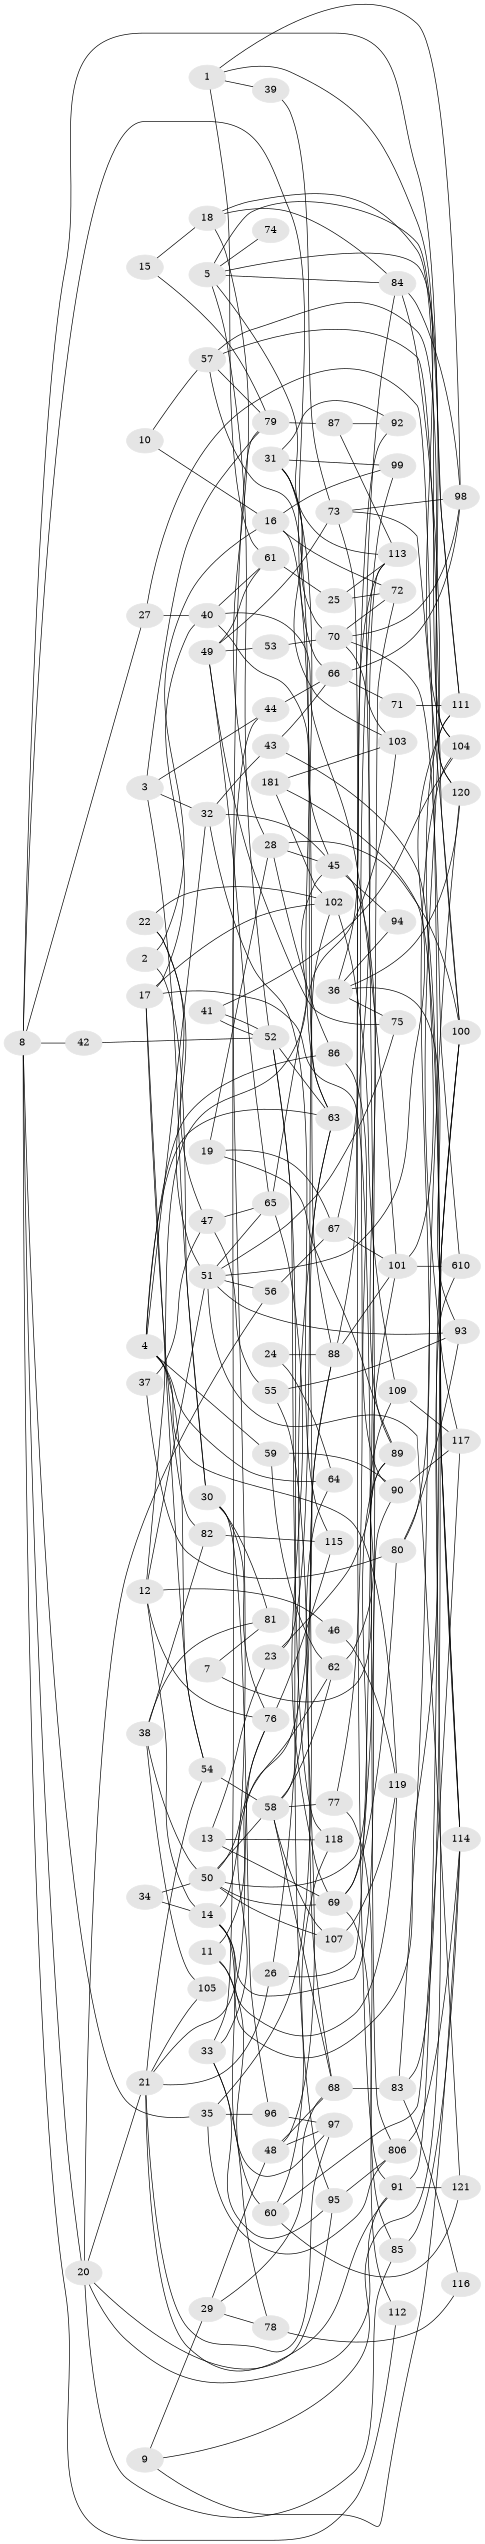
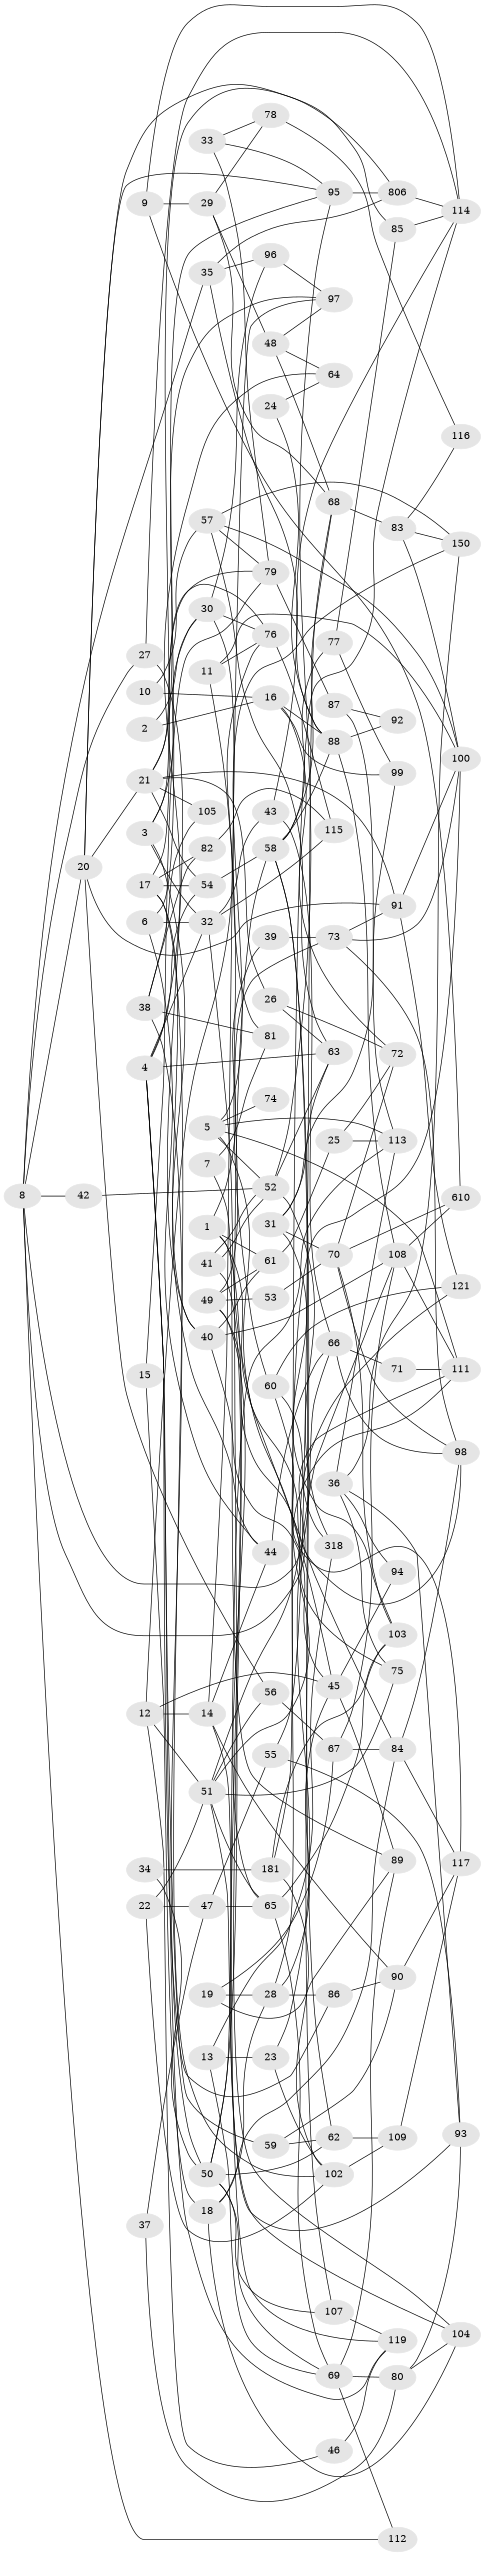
(322, 402) -> none
(461, 793) -> (461, 544)
none -> (145, 922)
(398, 1266) -> (398, 1255)
(310, 1598) -> none
(334, 1840) -> (334, 1547)
(176, 1906) -> (207, 1870)
